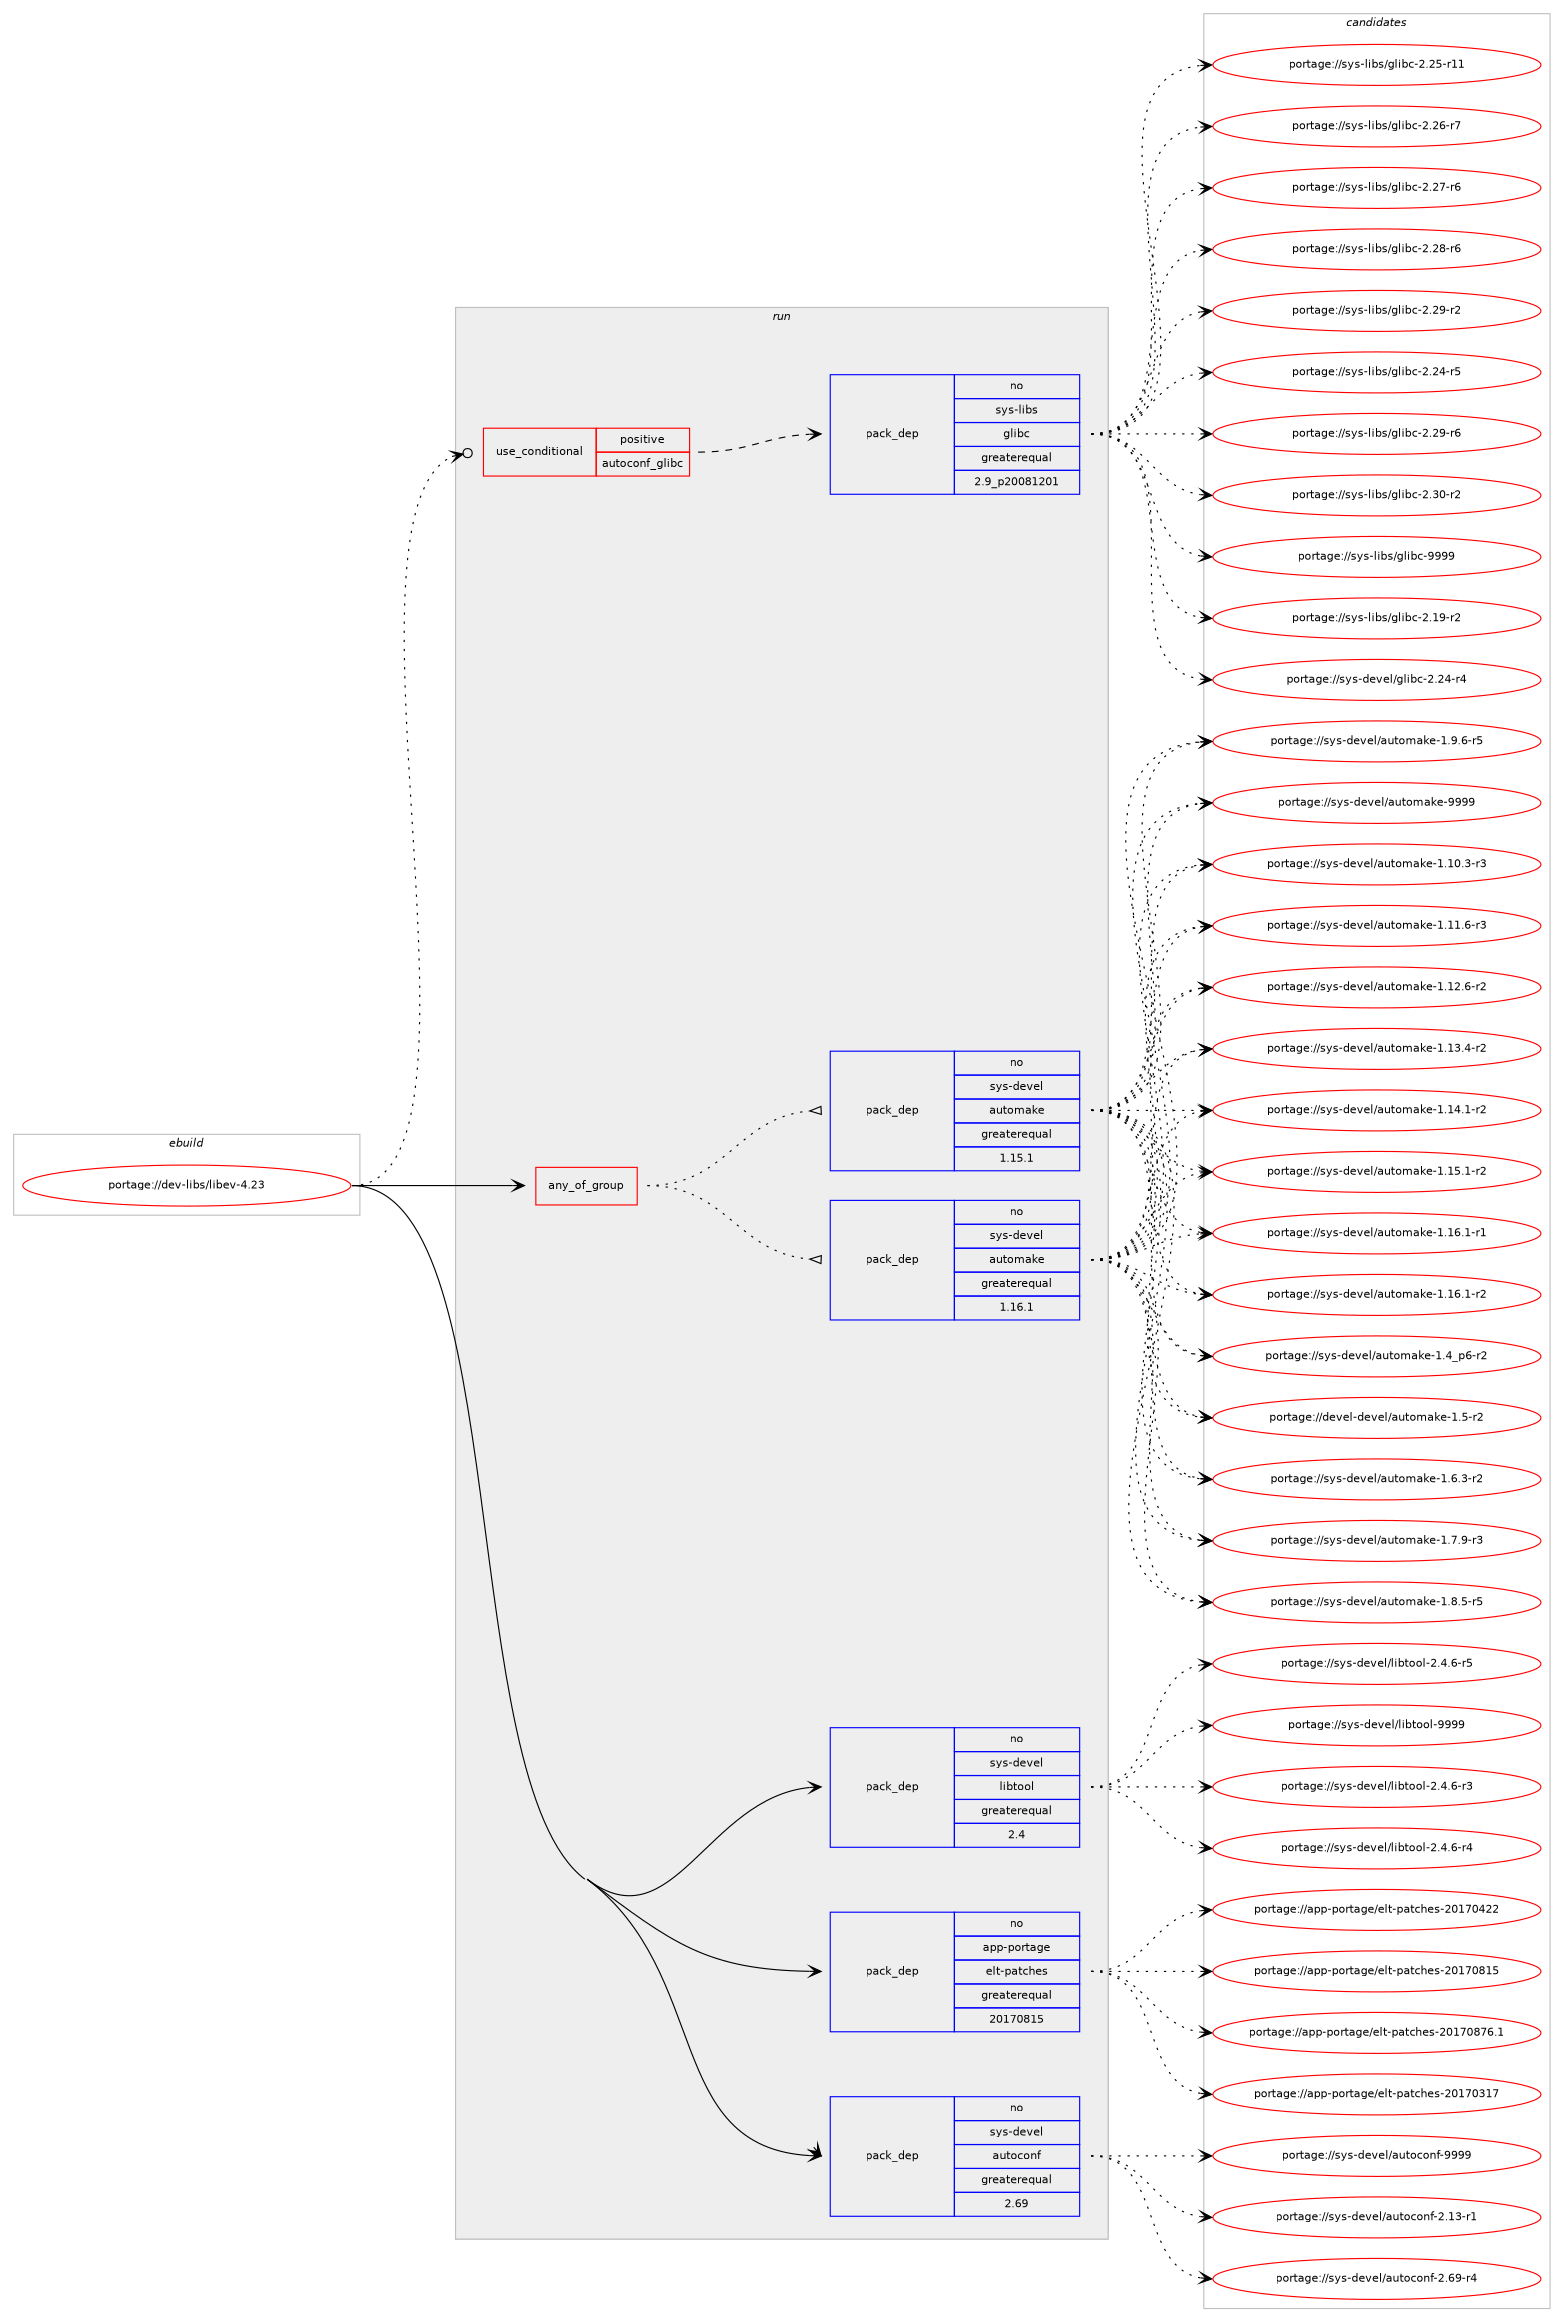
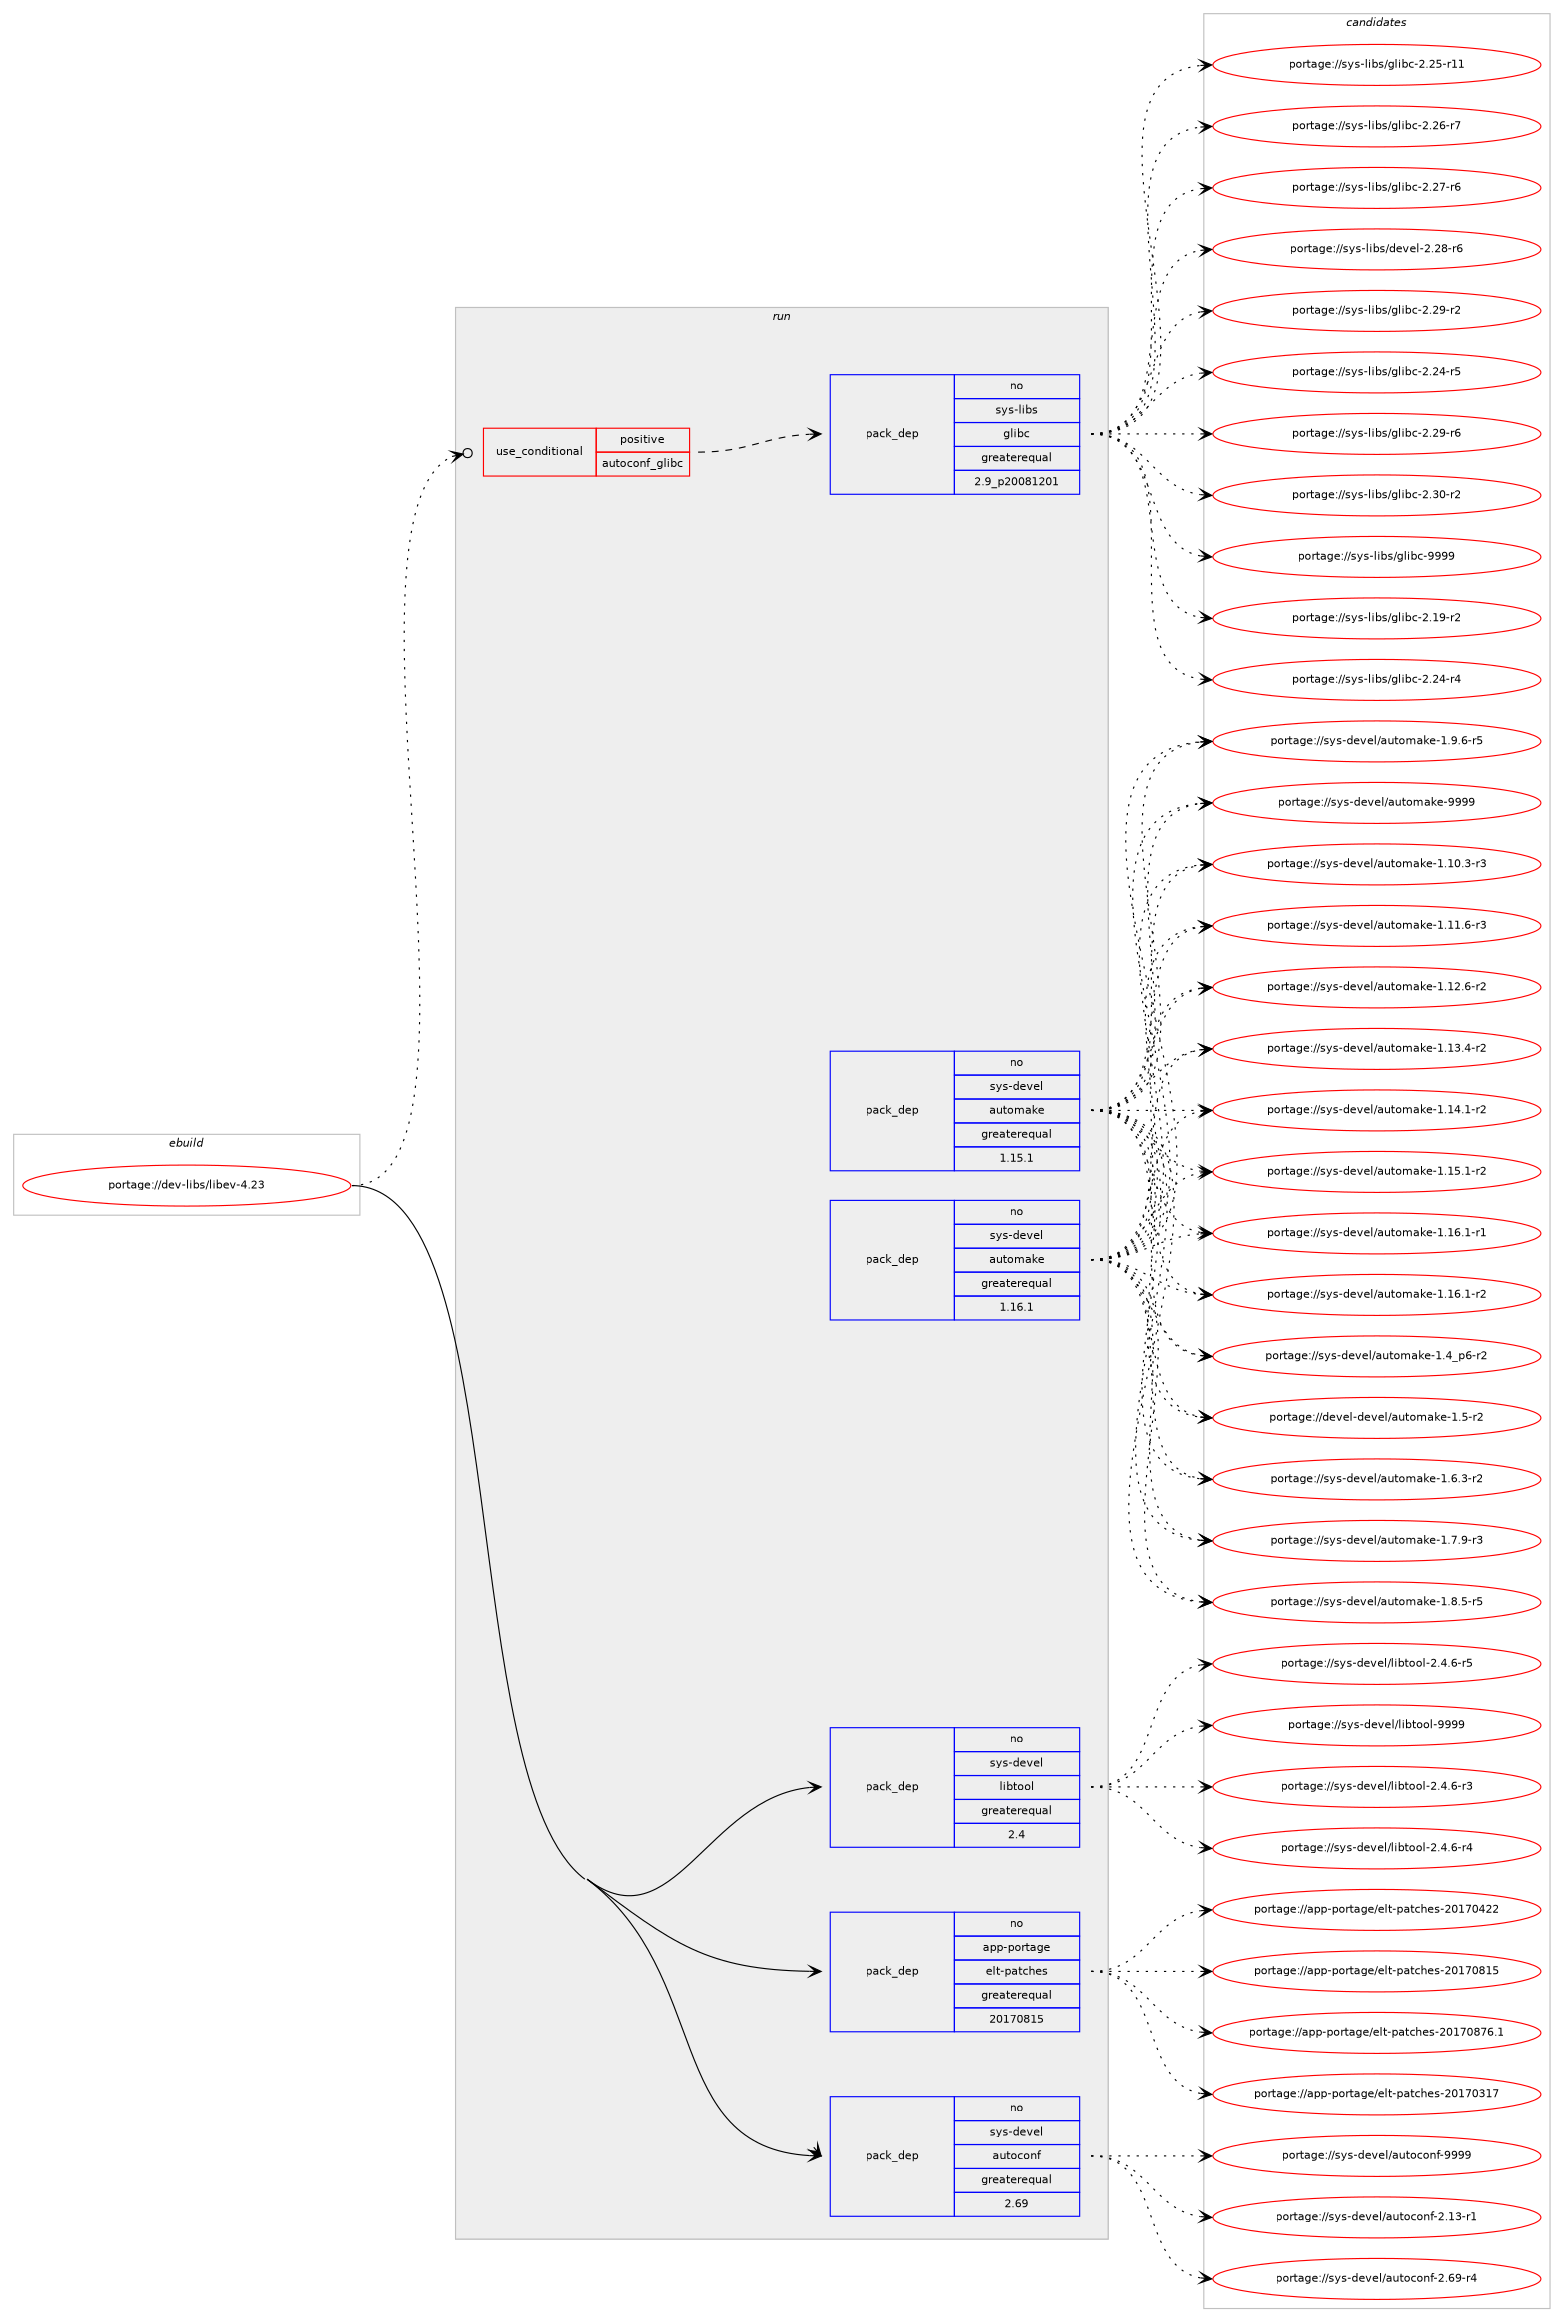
(1377, 249) -> (1377, 249)
(1377, 680) -> (1377, 680)
(586, 1186) -> none
